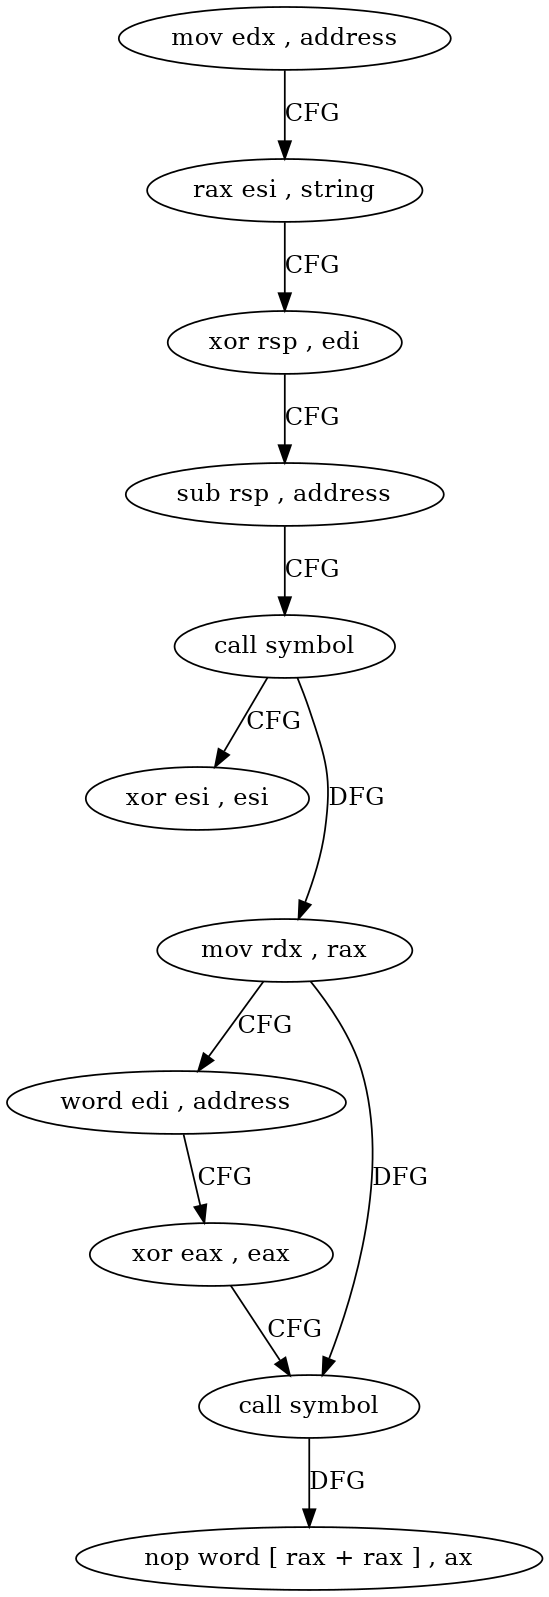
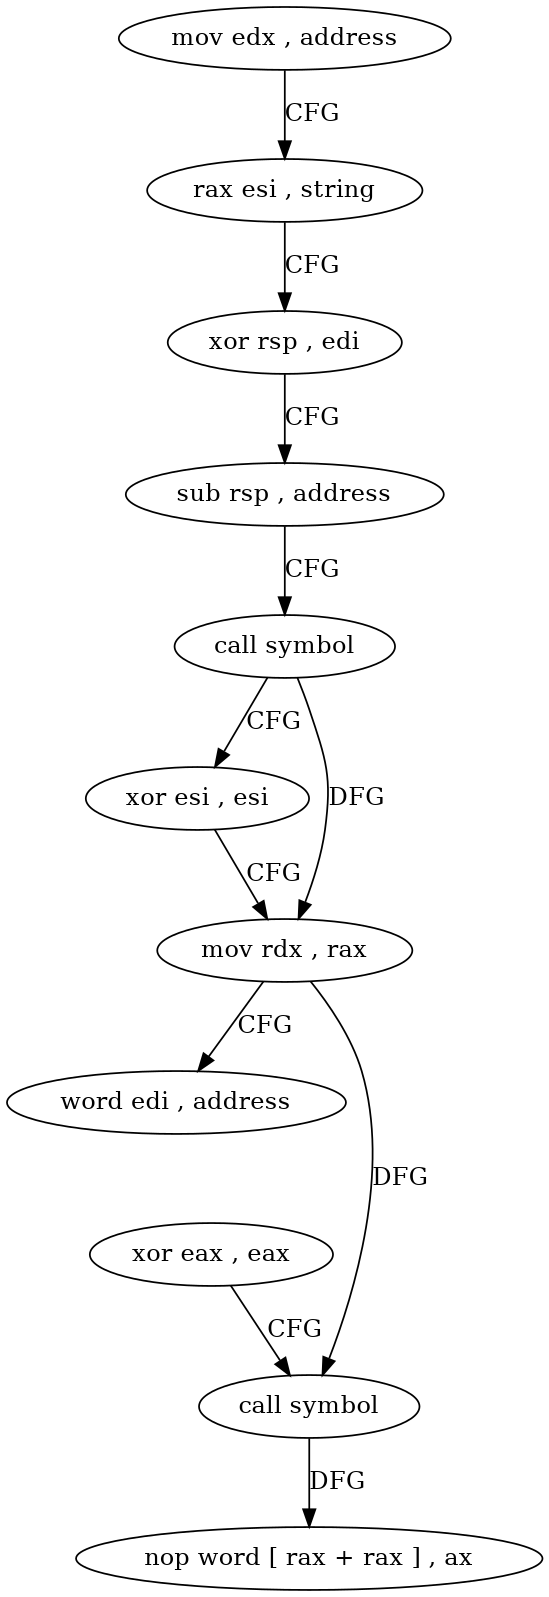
none -> (236, 866)
(192, 1170) -> none
